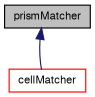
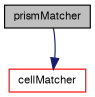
(40, 54) -> (55, 43)
